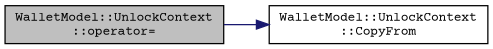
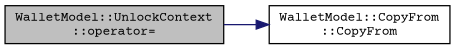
(379, 25) -> (360, 25)
